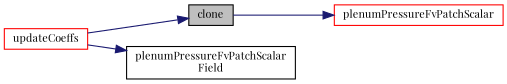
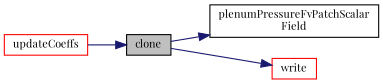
(419, 15) -> (294, 69)
(102, 47) -> (185, 39)
